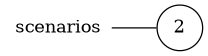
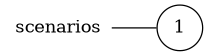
(180, 28) -> (180, 28)
